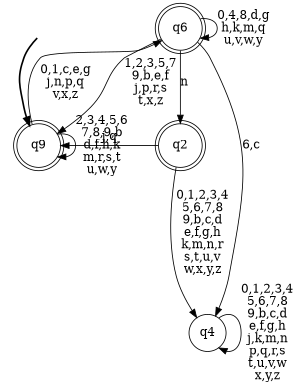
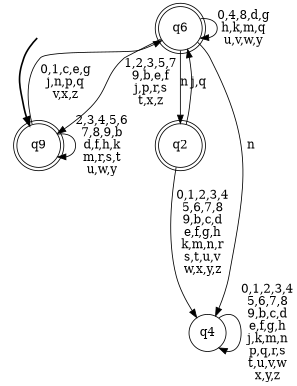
(114, 146) -> (191, 91)
(251, 146) -> (251, 146)
